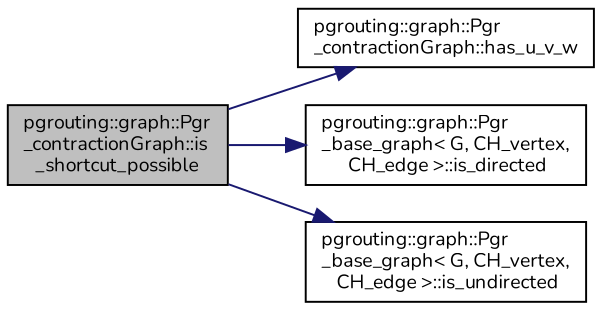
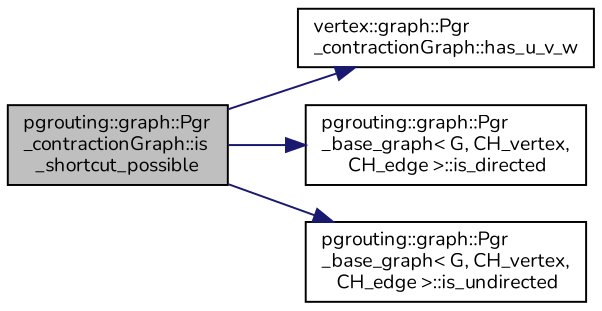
(446, 38) -> (446, 38)
